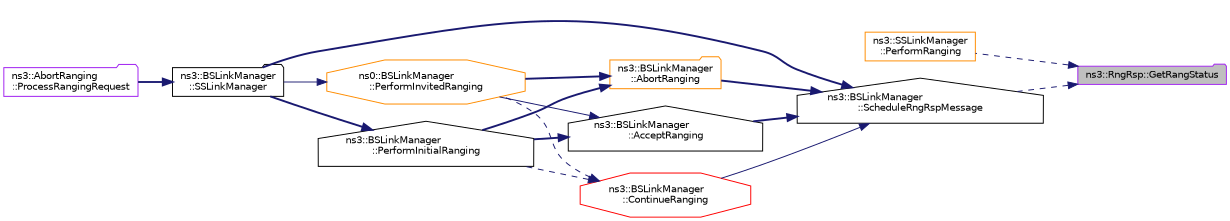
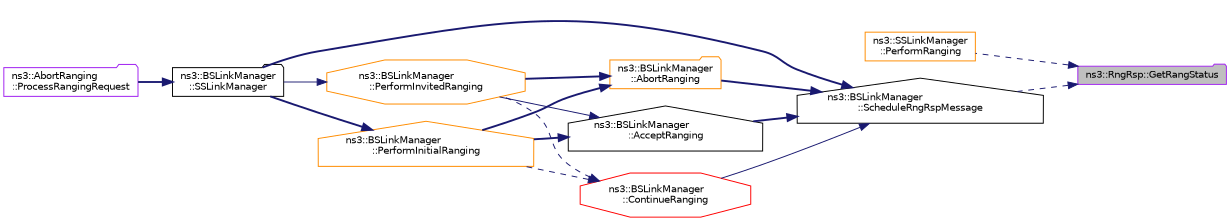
(426, 82) -> (426, 82)
(426, 146) -> (426, 146)
